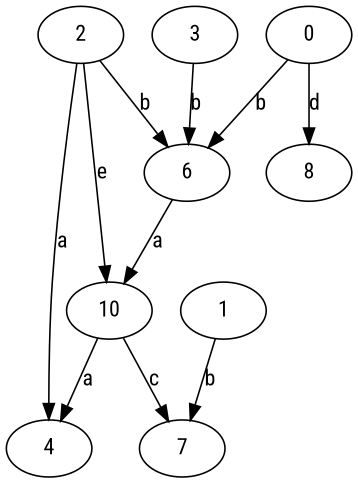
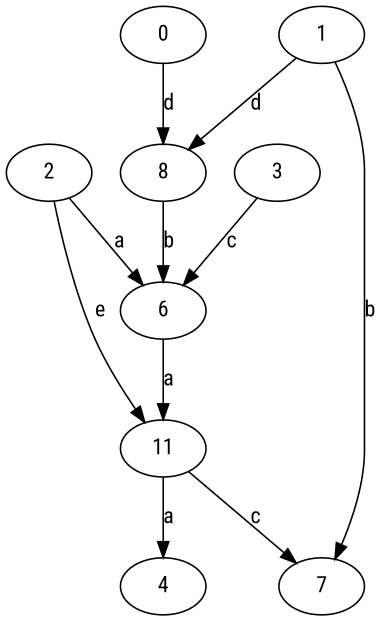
(253, 98) -> (163, 234)
none -> (249, 99)
(145, 104) -> (120, 242)
(196, 104) -> (232, 242)
(56, 233) -> none
(109, 311) -> (163, 448)
